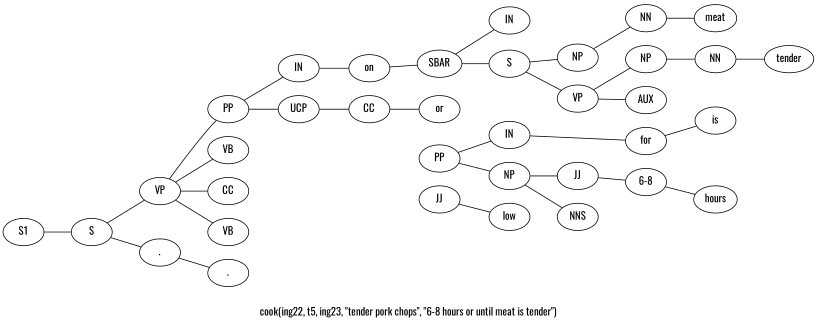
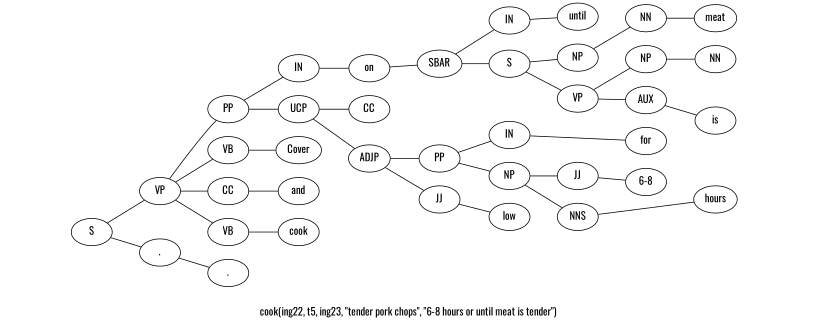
none -> (578, 17)
(789, 59) -> none
(440, 109) -> none
(681, 131) -> (681, 110)
none -> (299, 150)
none -> (369, 158)
none -> (299, 191)
(680, 191) -> (646, 208)
(24, 232) -> none
none -> (299, 232)
